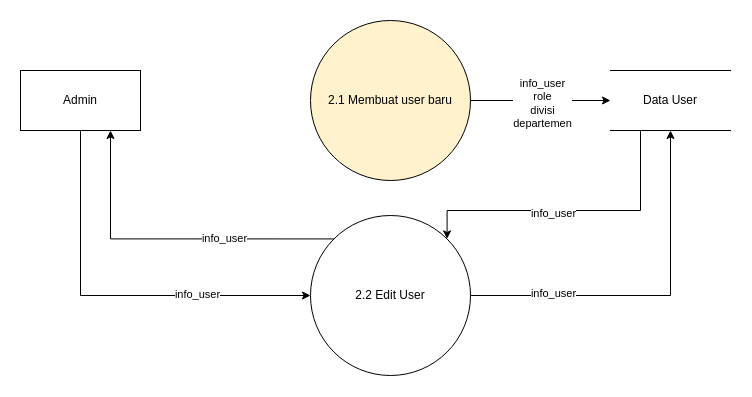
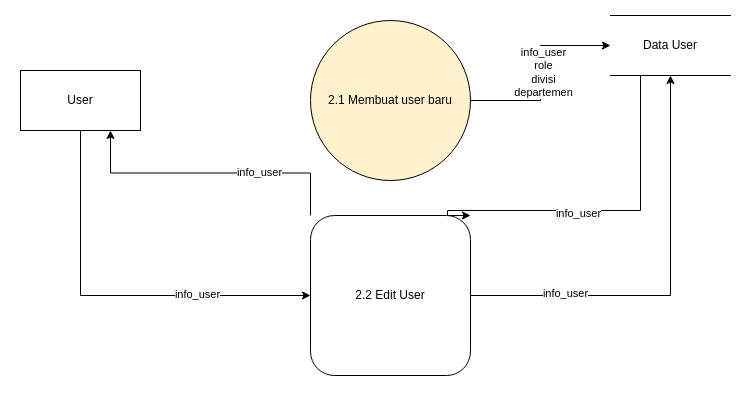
(81, 101) -> (81, 101)
(671, 101) -> (671, 46)
(391, 296) -> (391, 296)
